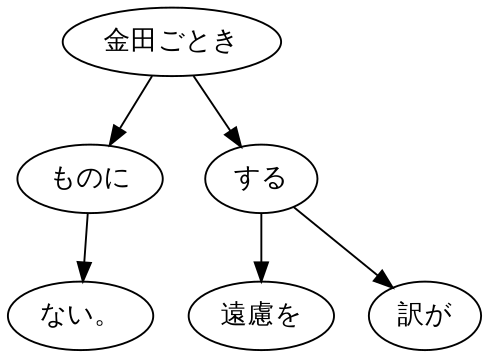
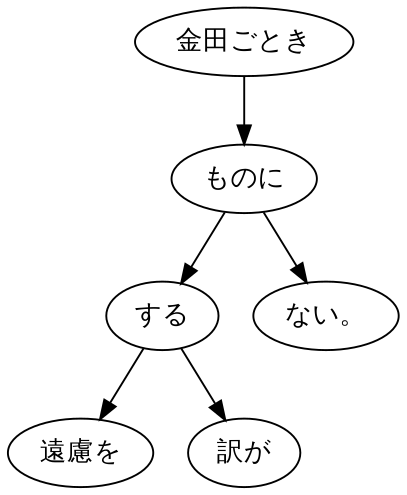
(212, 104) -> (208, 240)
